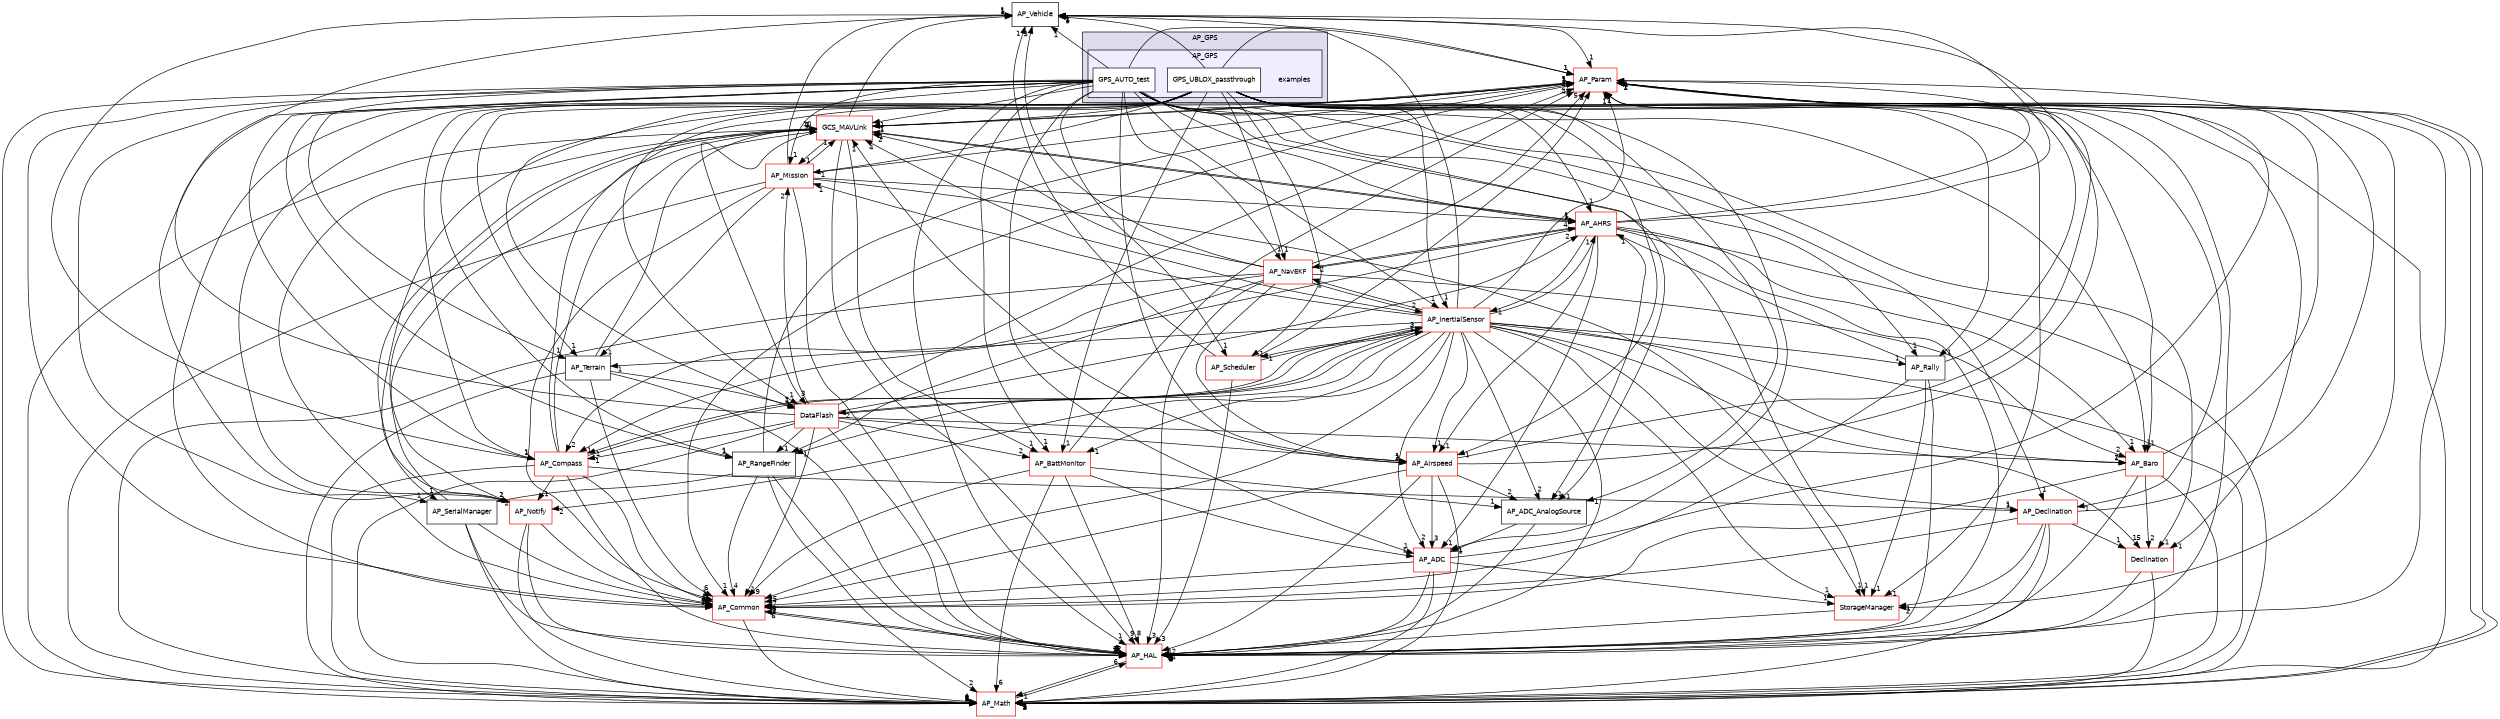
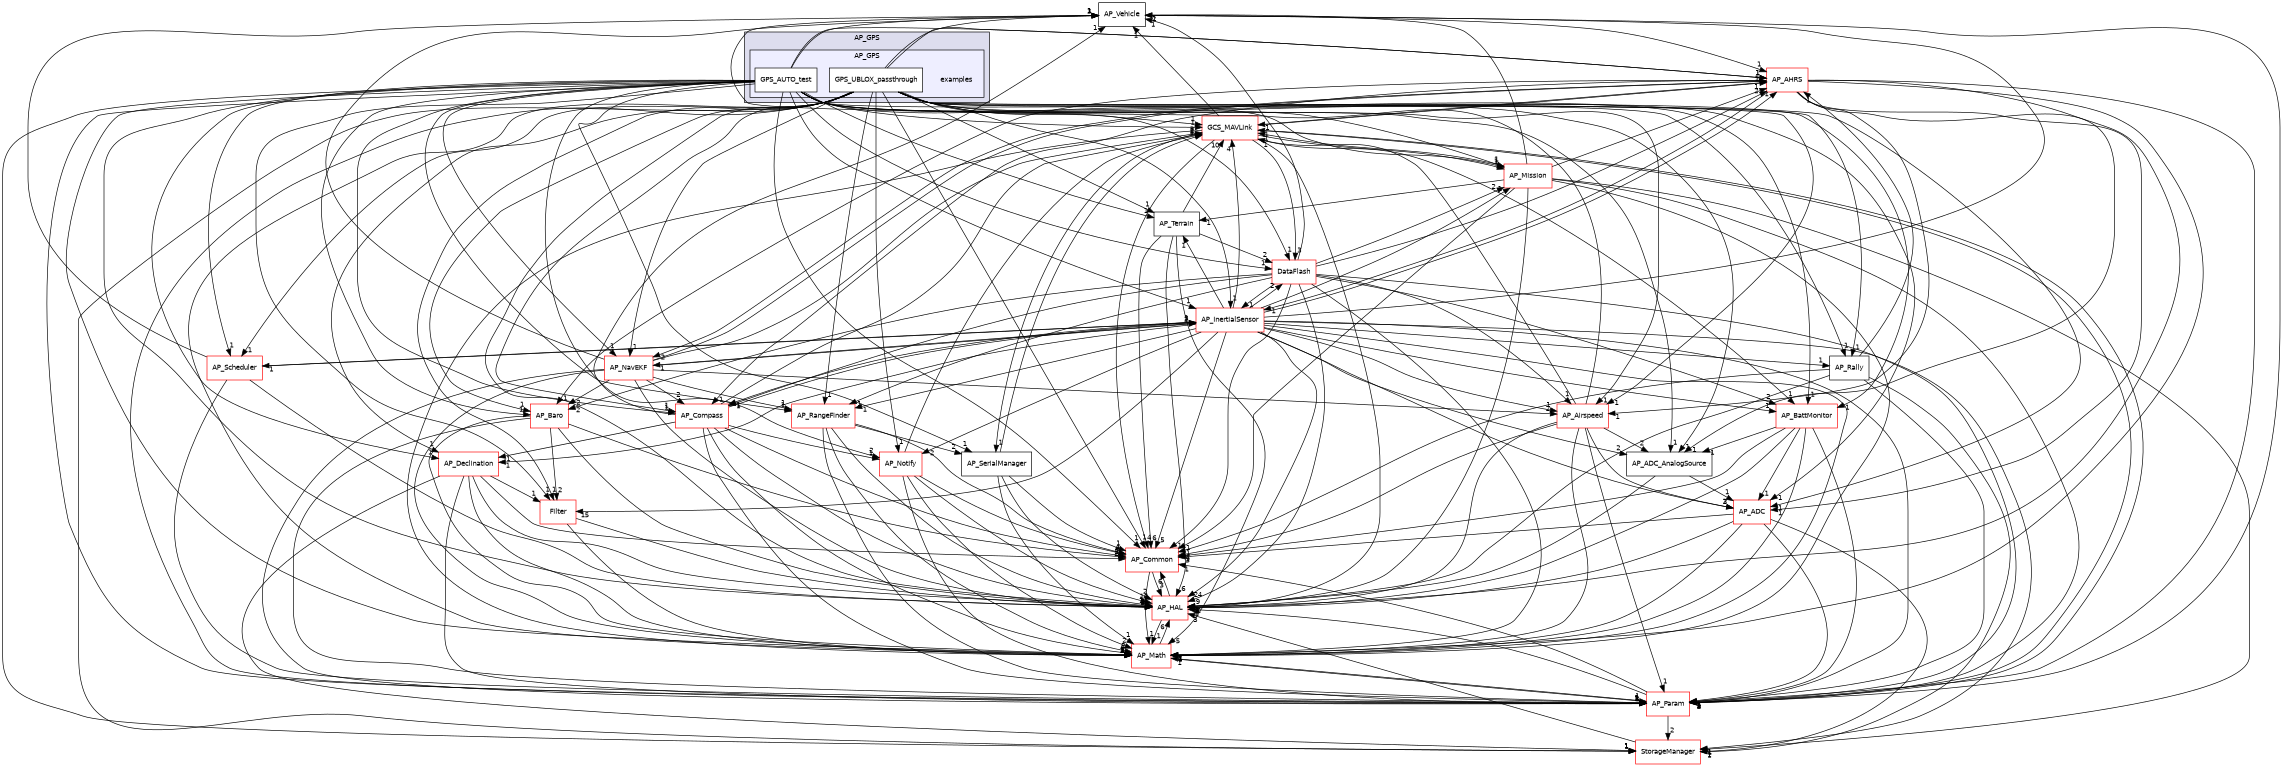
(1842, 28) -> (1517, 23)
(1800, 407) -> none
(764, 464) -> (823, 416)
(2149, 560) -> (558, 512)
